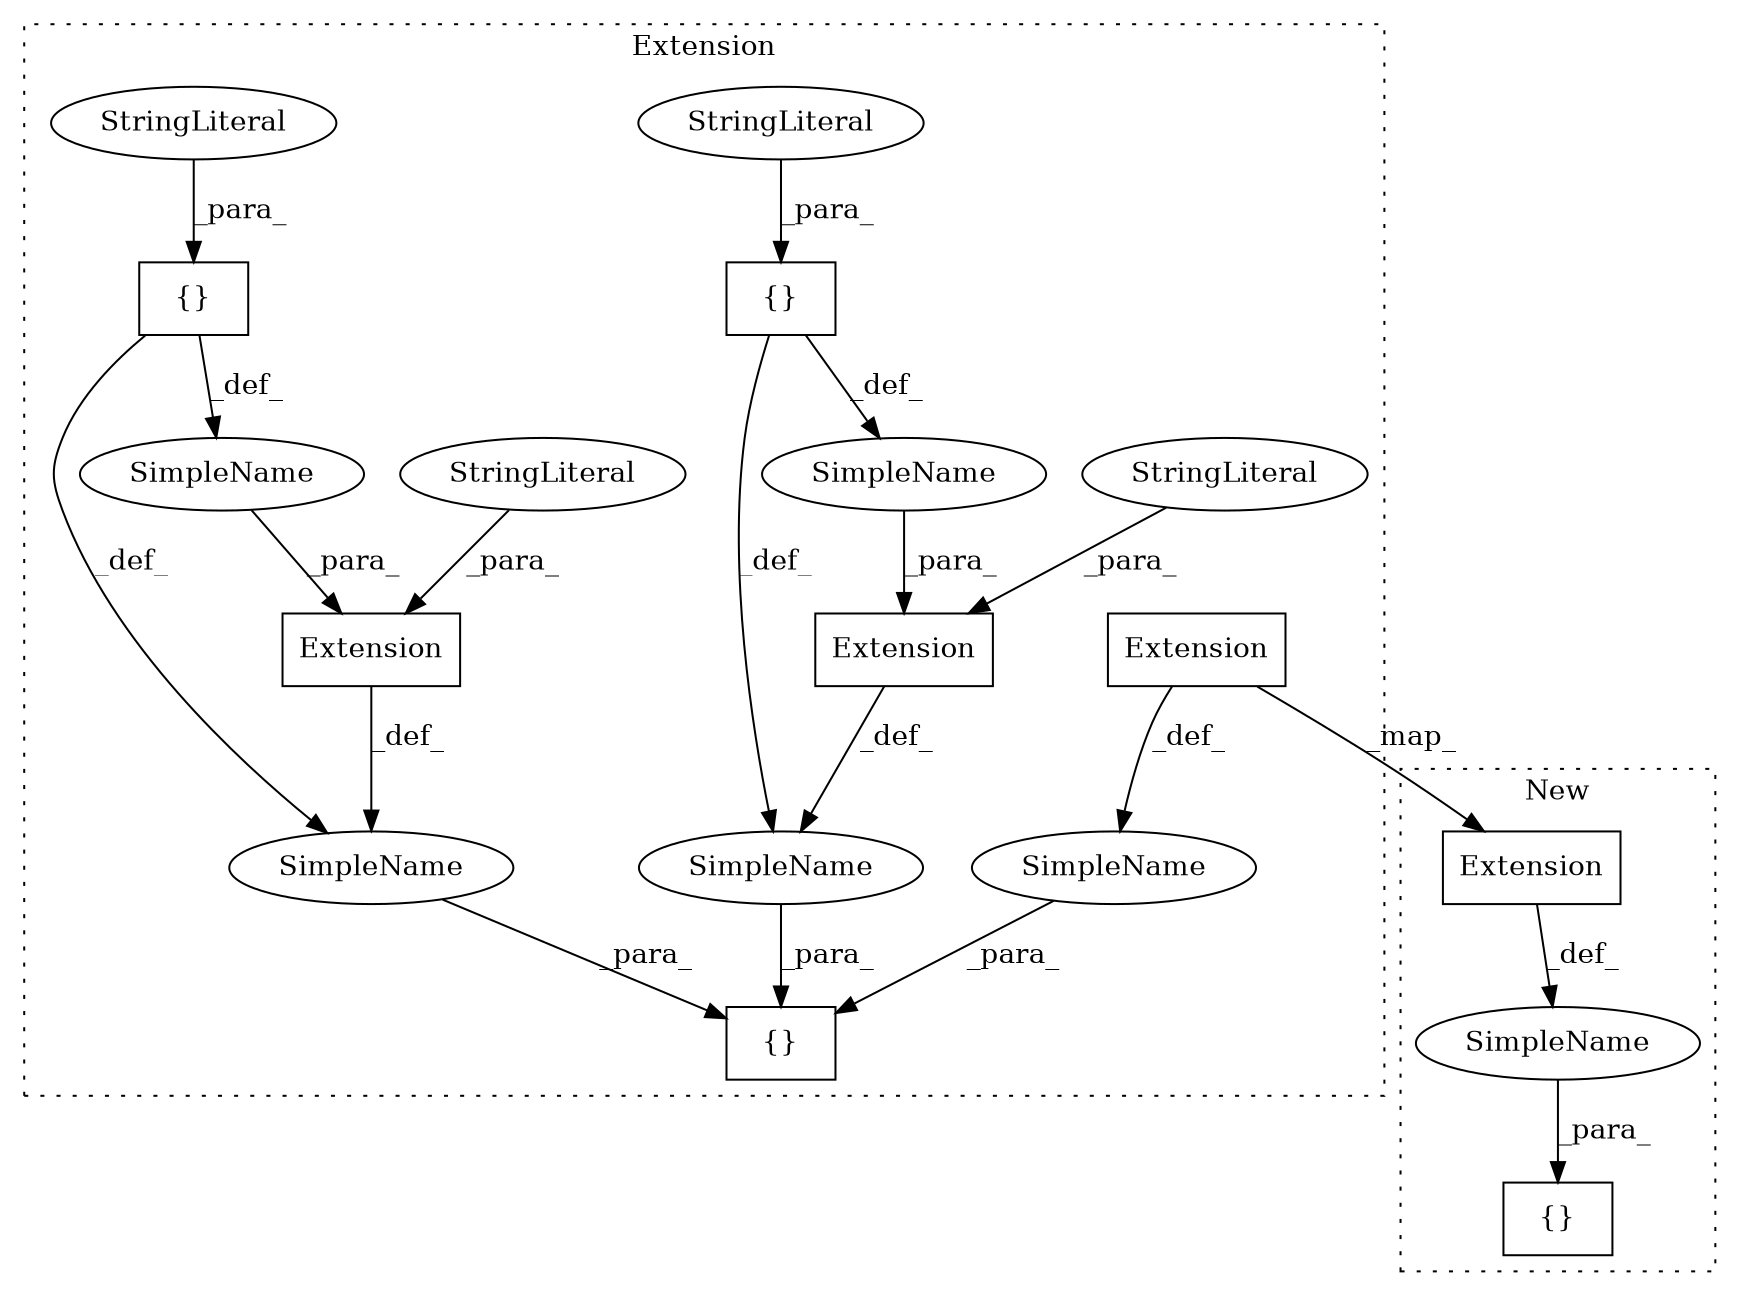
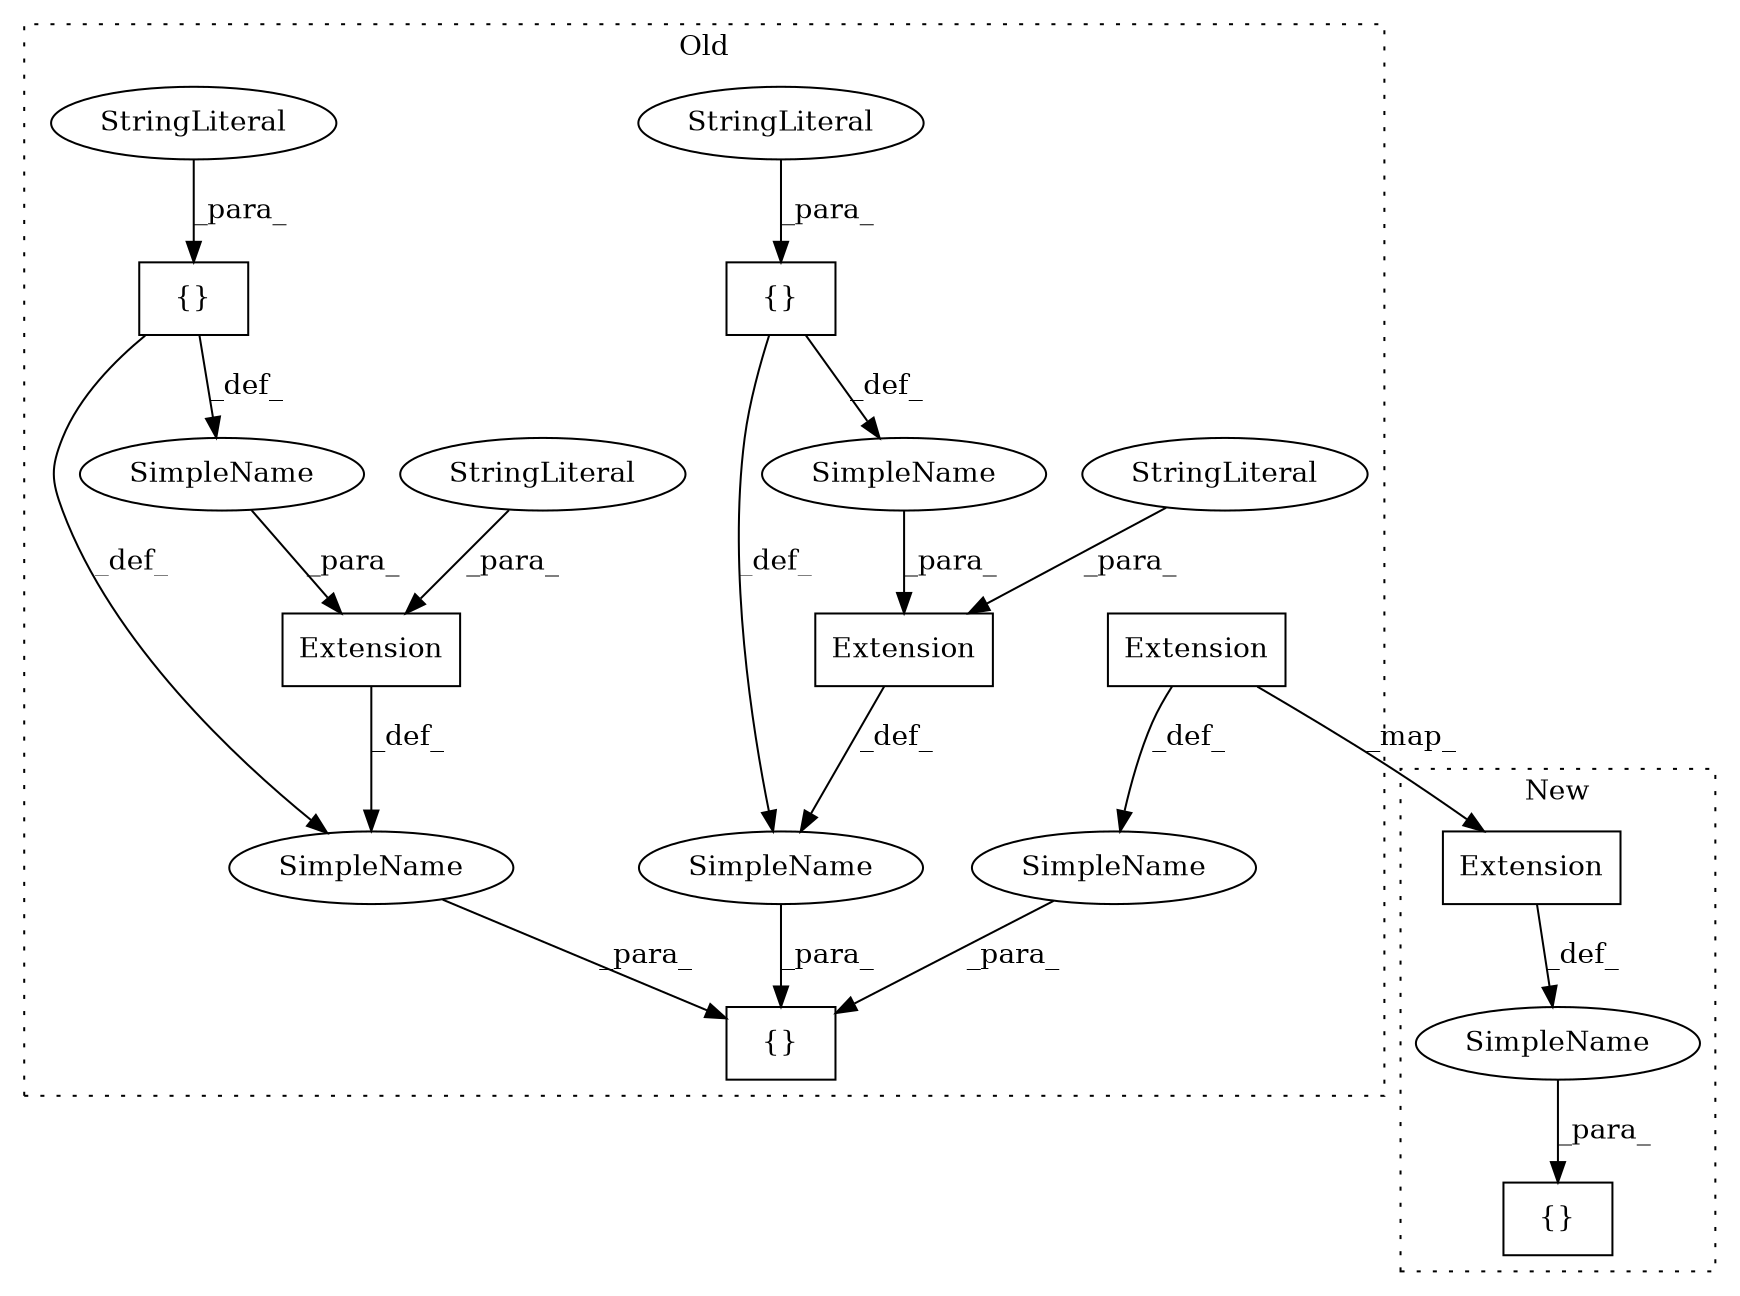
(704, 47) -> (704, 47)
